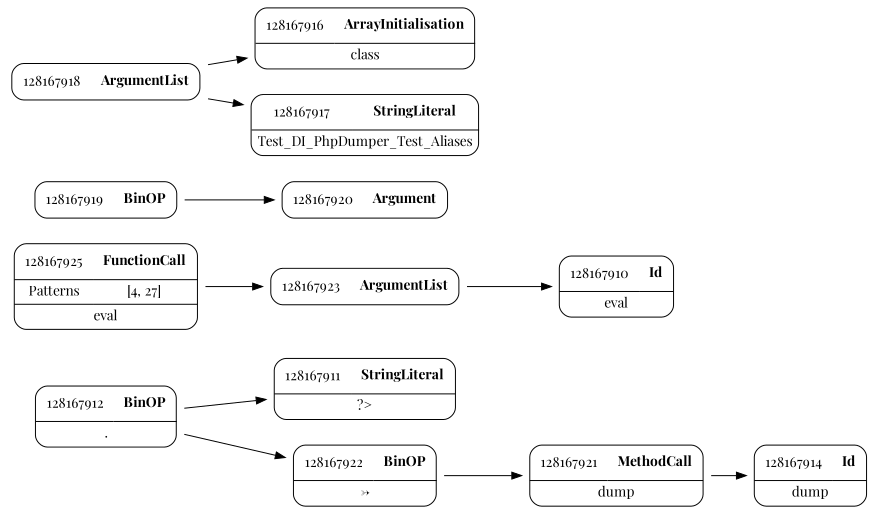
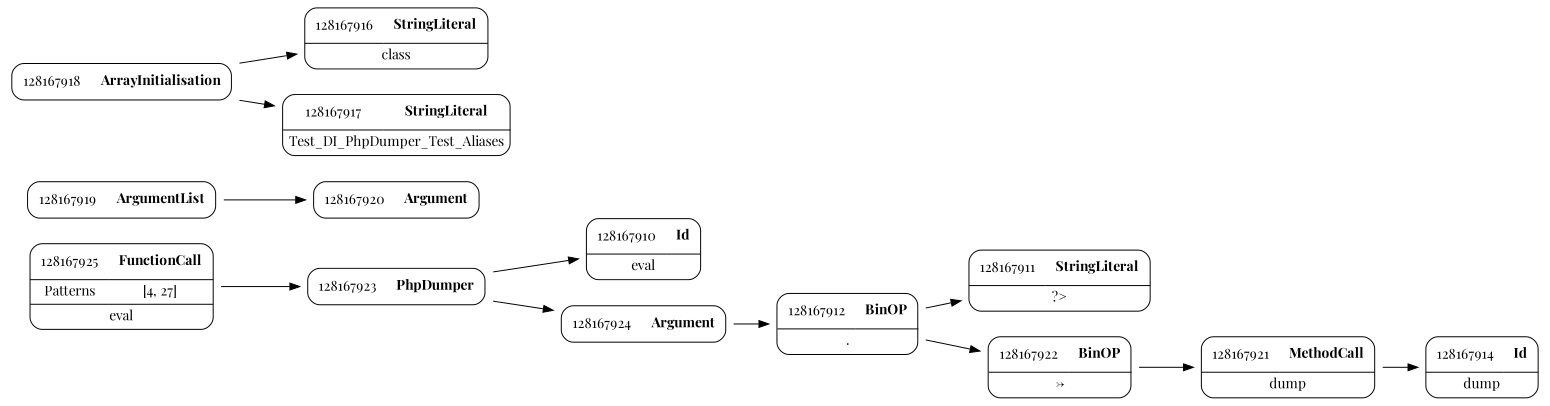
(404, 25) -> (435, 25)
(145, 81) -> (161, 81)
(145, 199) -> (161, 199)
(404, 286) -> (435, 286)
none -> (644, 324)
